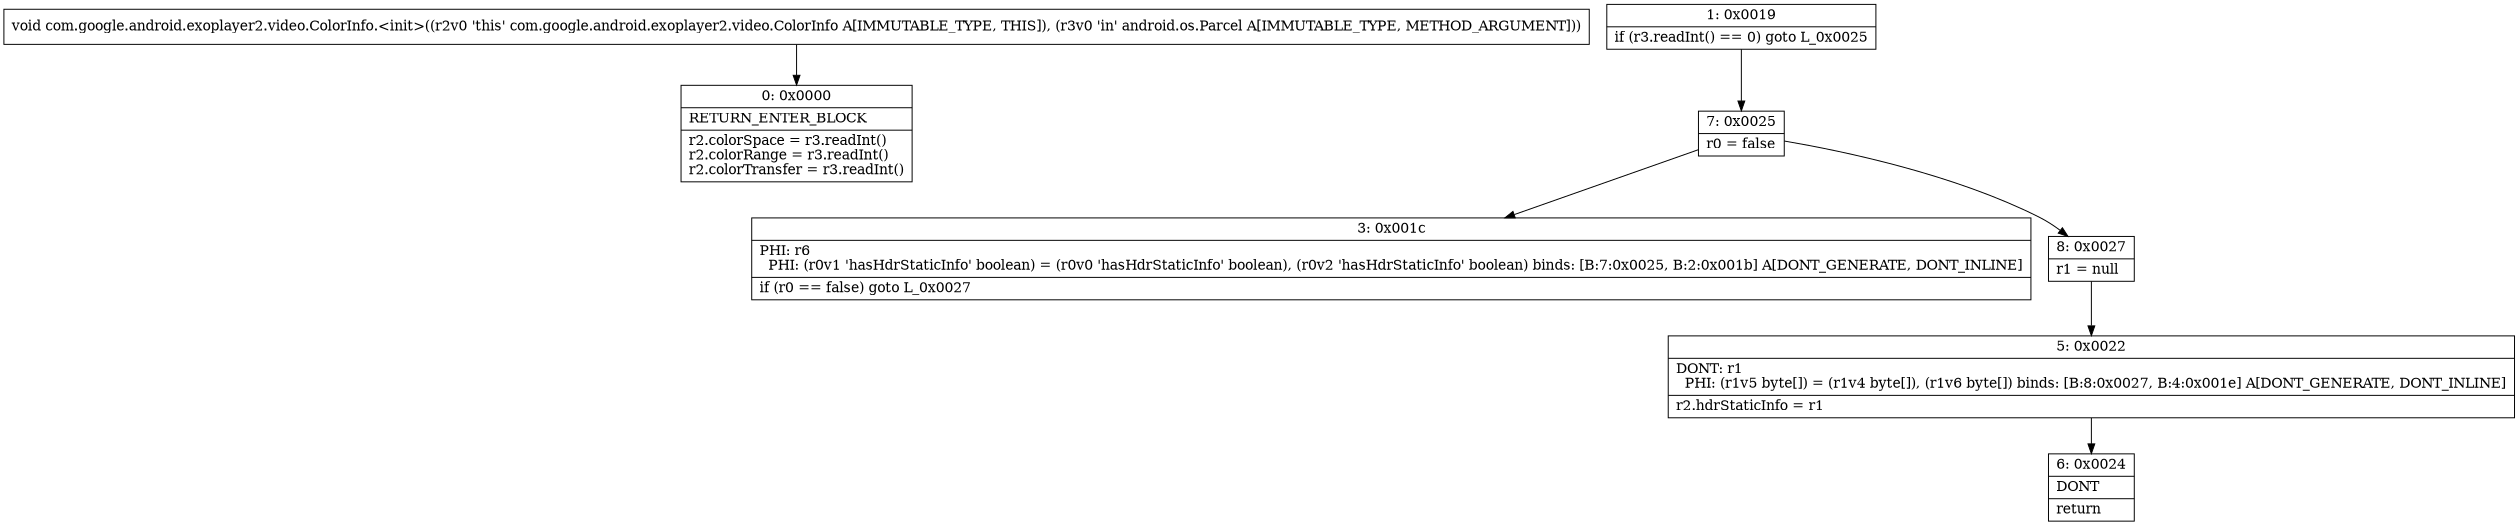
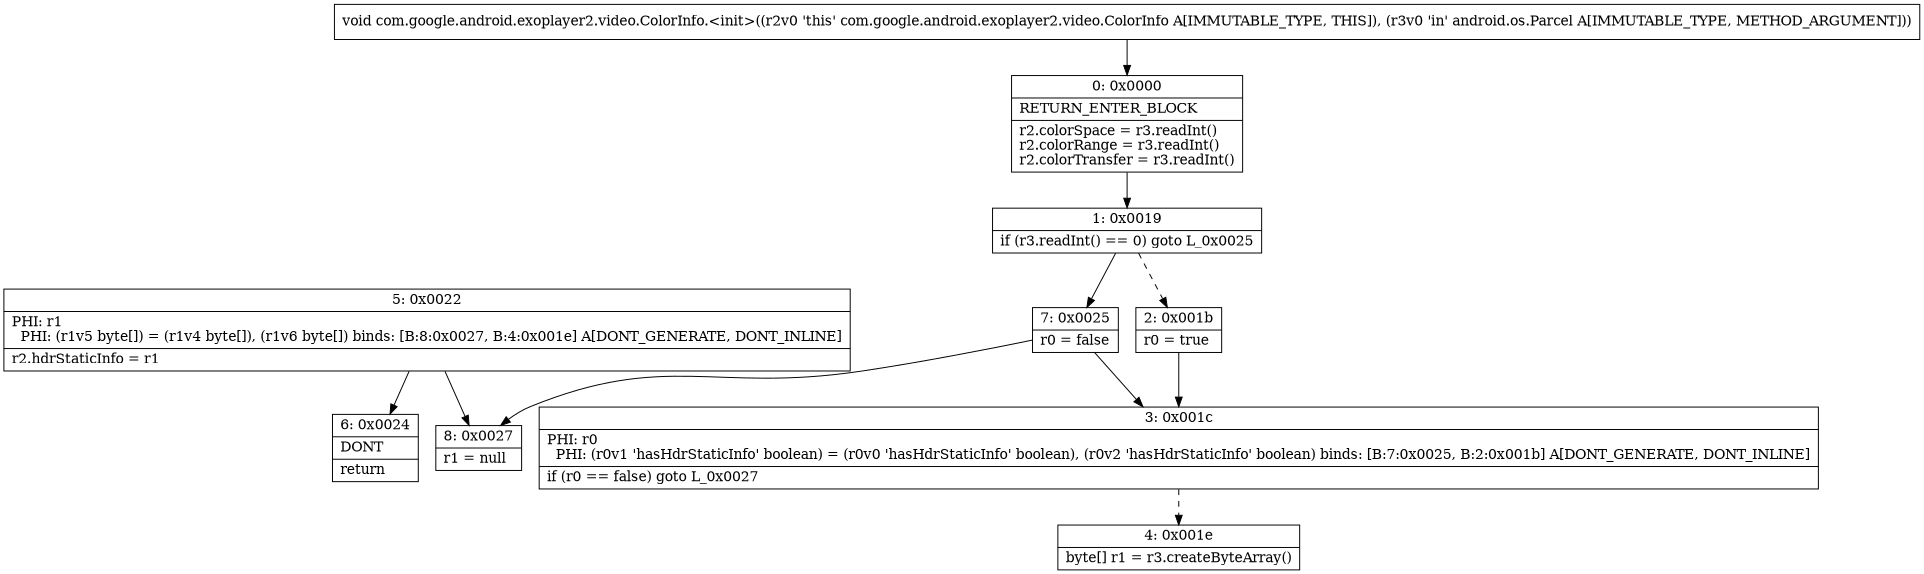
none -> (1127, 185)
(787, 251) -> (575, 440)
(2091, 303) -> (455, 394)
none -> (1179, 330)
(1712, 369) -> (39, 322)
none -> (1179, 547)
